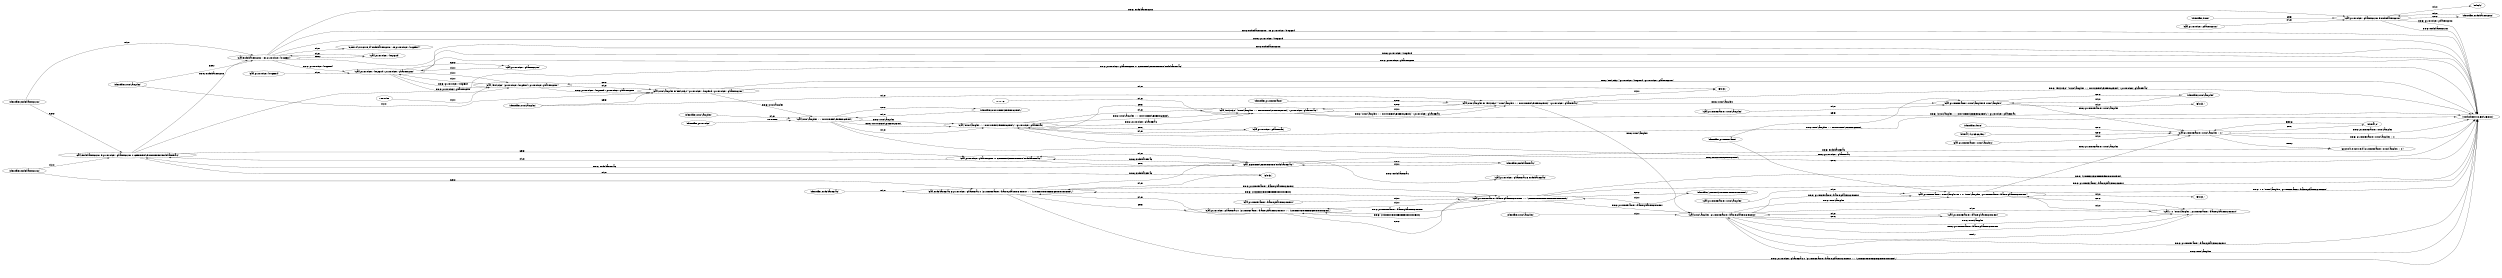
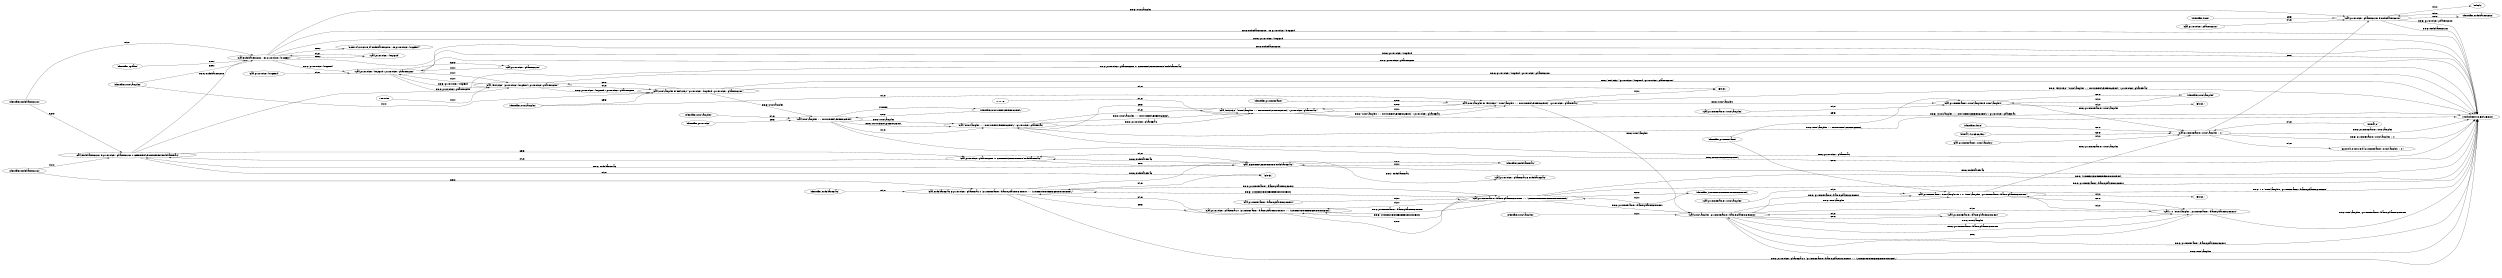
(1141, 10) -> (1141, 10)
(318, 48) -> (318, 48)
none -> (127, 66)
none -> (1516, 74)
(884, 107) -> (884, 107)
(884, 114) -> (884, 114)
(773, 120) -> (773, 120)
(2290, 122) -> (2290, 122)
(2296, 129) -> (2287, 84)
(1268, 130) -> none
(2290, 144) -> (2290, 144)
(1811, 152) -> (1902, 171)
(1397, 174) -> (1397, 174)
(1722, 192) -> (1722, 192)
none -> (2373, 224)
(1973, 234) -> (1973, 234)
